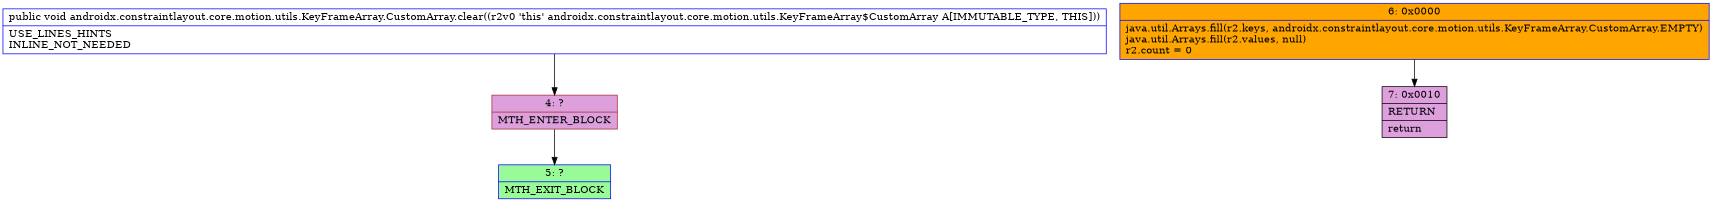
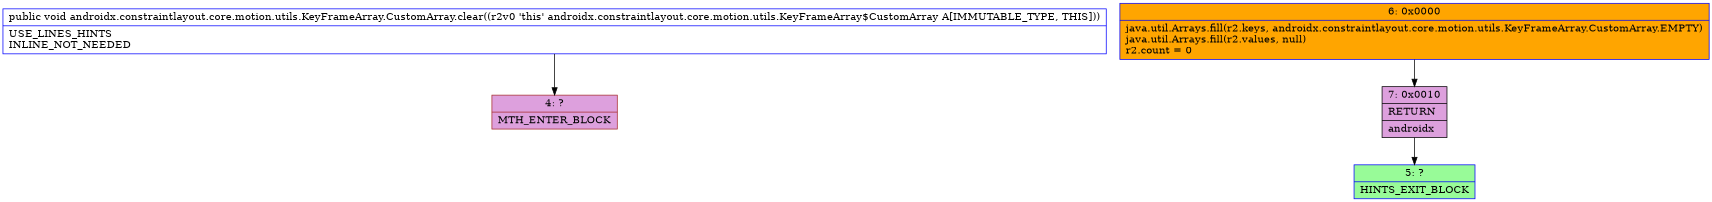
(1405, 129) -> (1412, 129)
(555, 143) -> (1415, 147)
(555, 190) -> (1415, 190)
